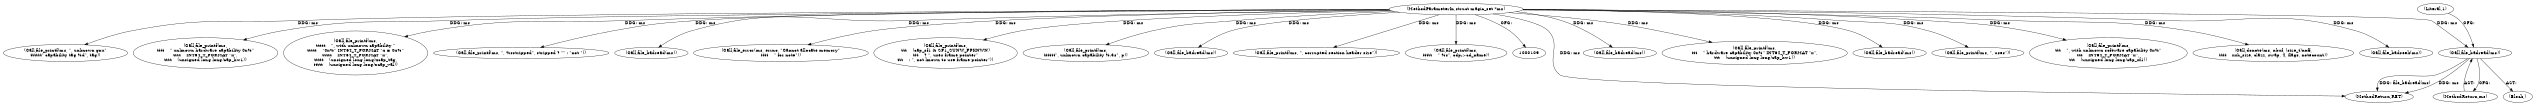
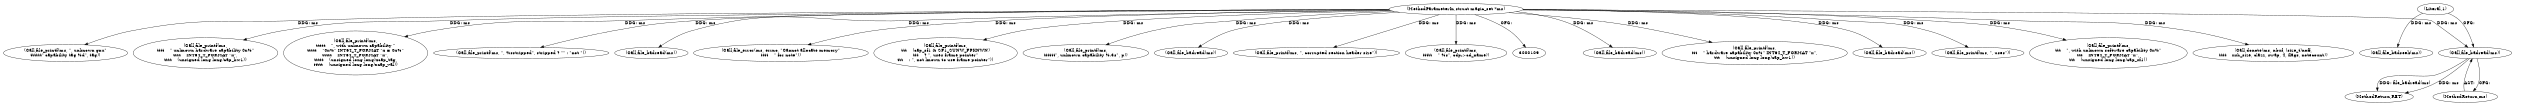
(1957, 15) -> (2407, 26)
(1529, 53) -> (1529, 53)
(1898, 90) -> none
(2518, 97) -> none
